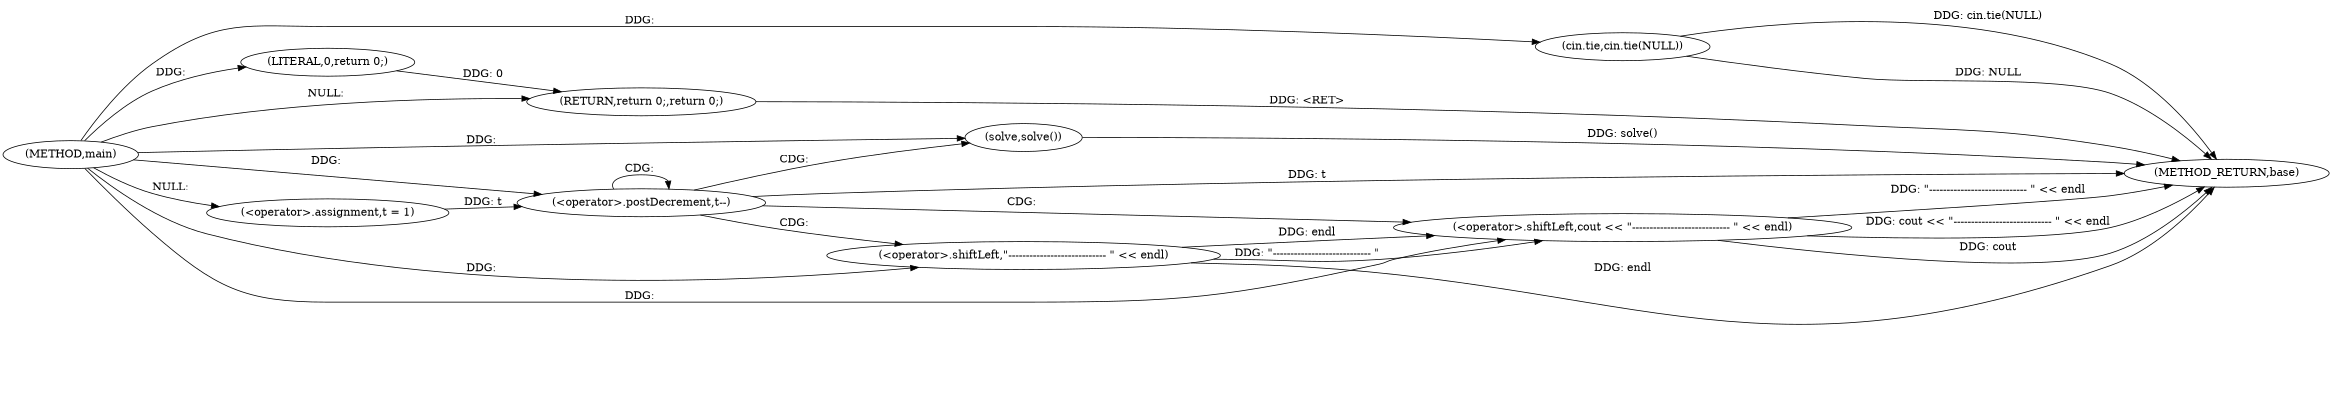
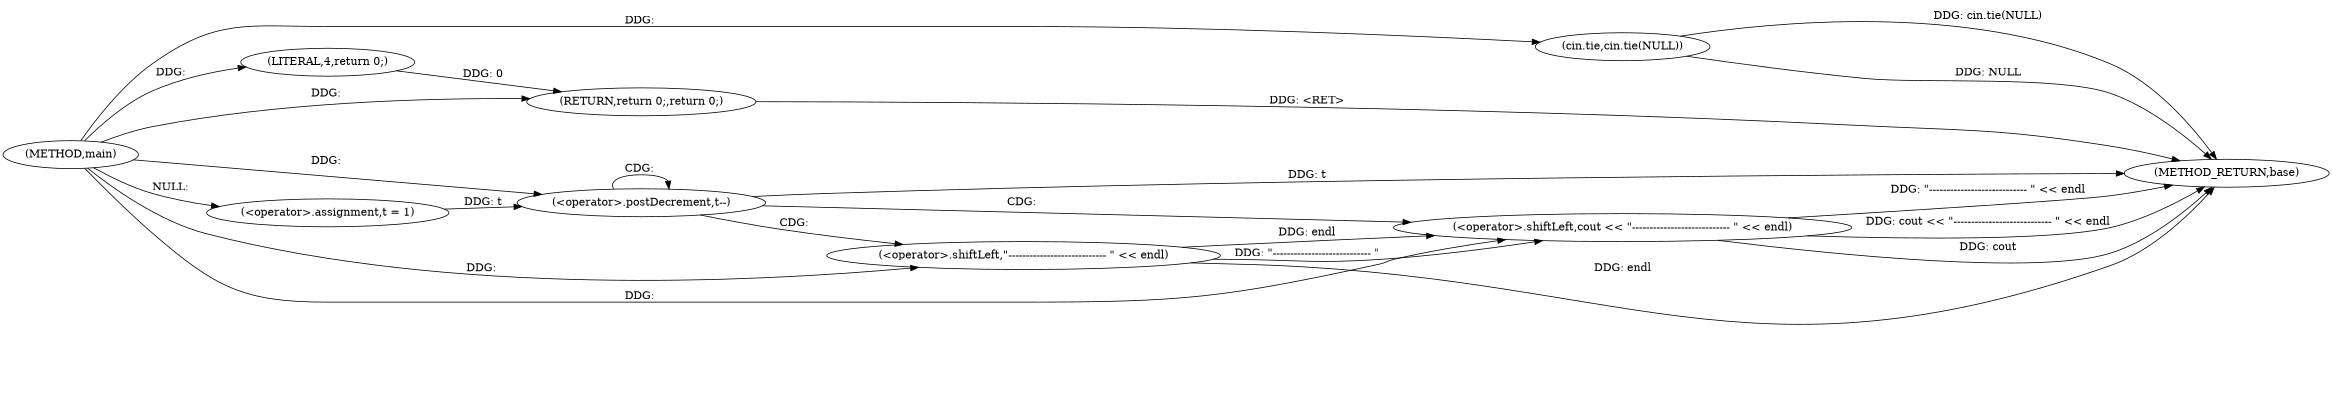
(328, 62) -> (328, 62)
(328, 94) -> (328, 94)
(1024, 138) -> none
